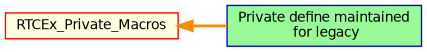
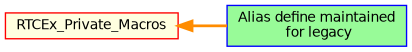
(324, 26) -> (317, 26)
